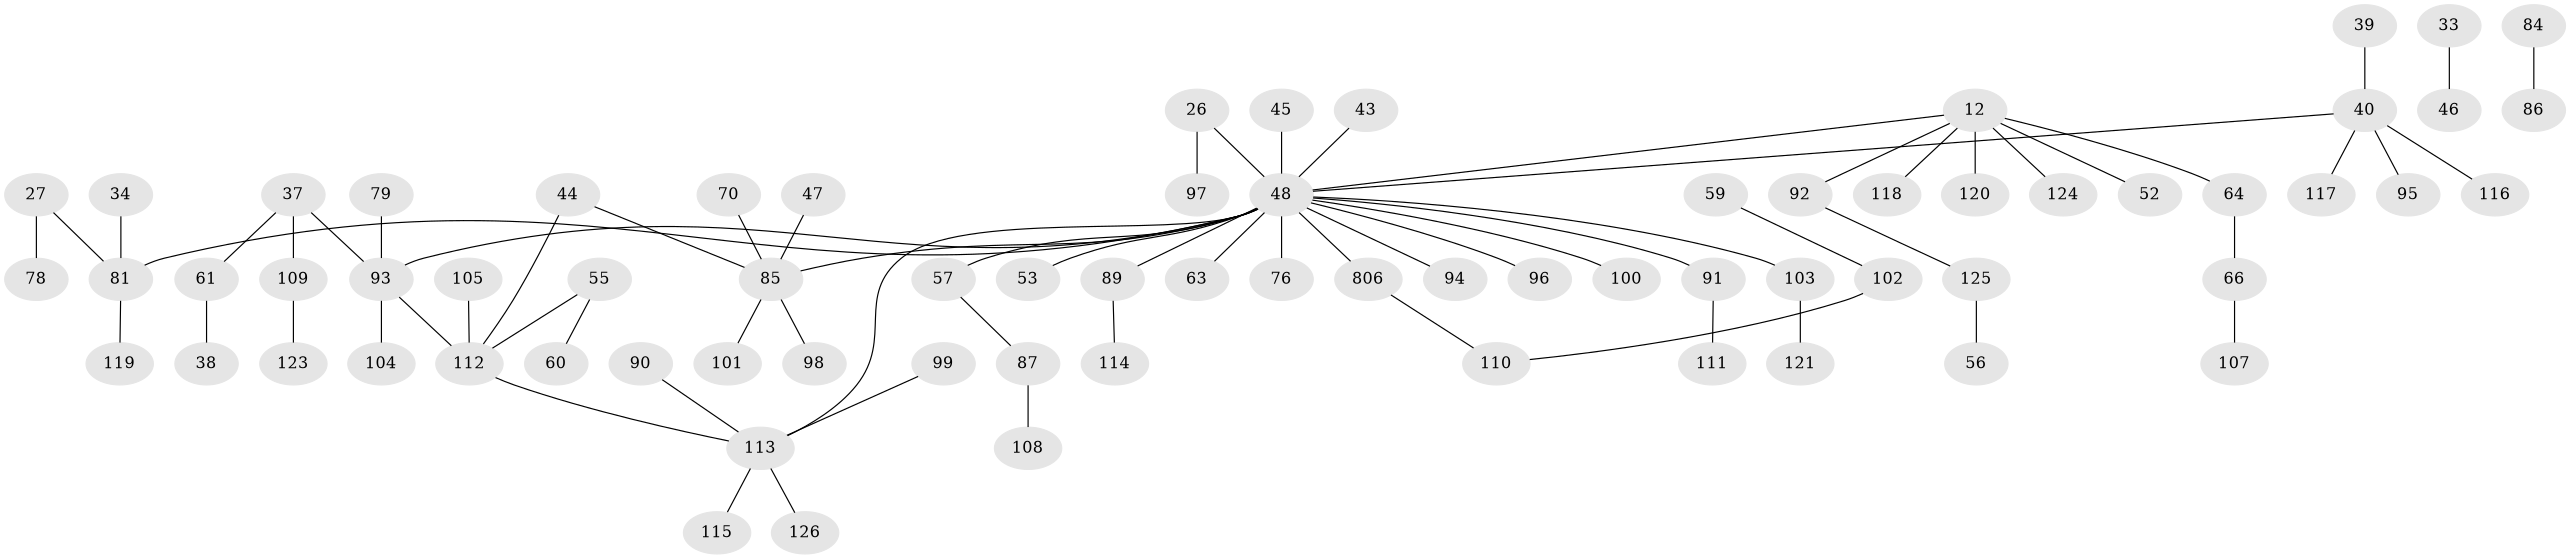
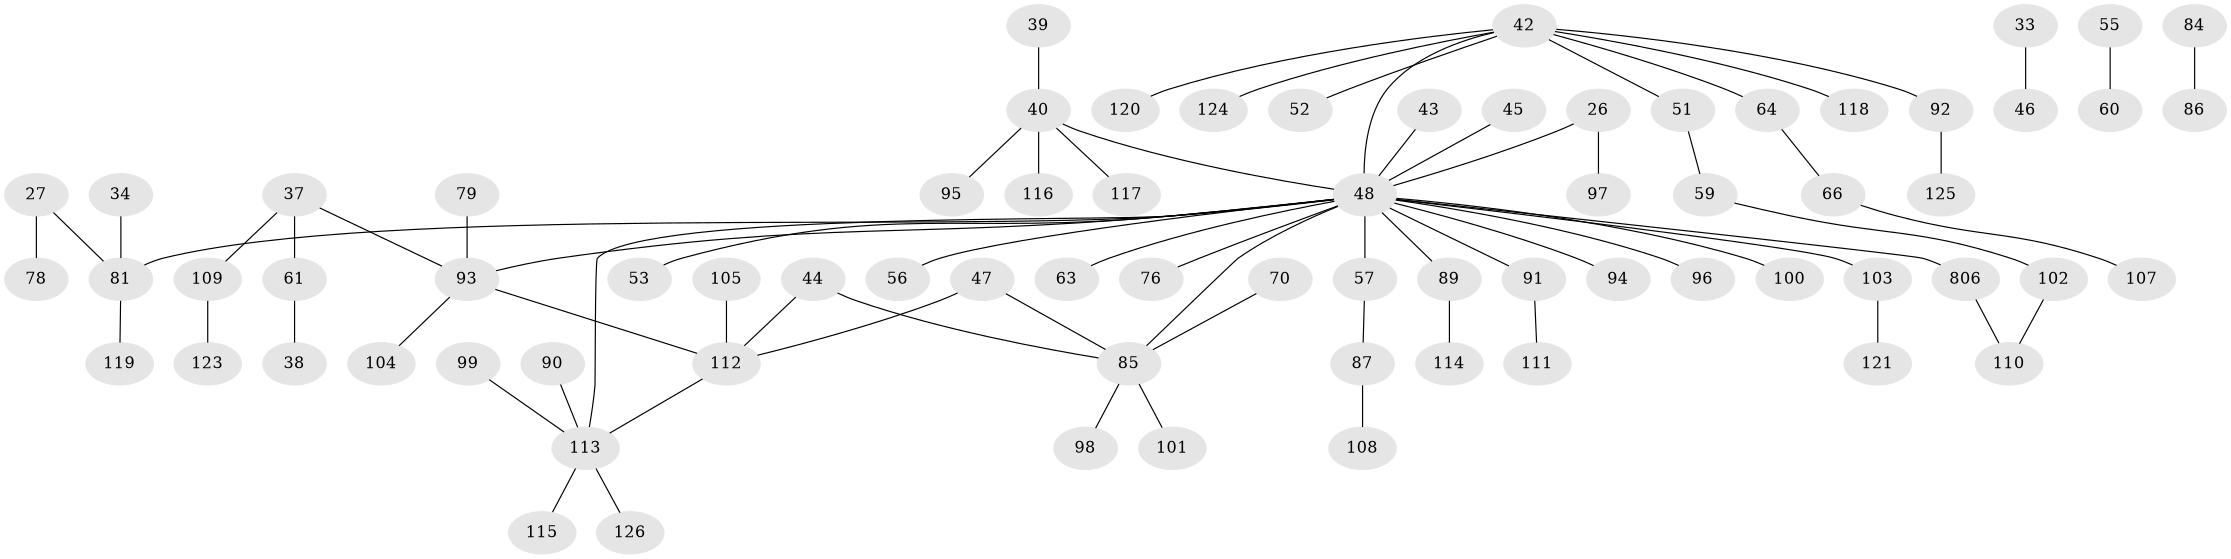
none -> (1683, 110)
(1975, 110) -> (1525, 26)
(535, 321) -> (859, 328)
(1976, 322) -> (1095, 229)
